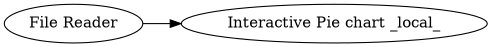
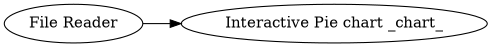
(334, 24) -> (334, 24)
